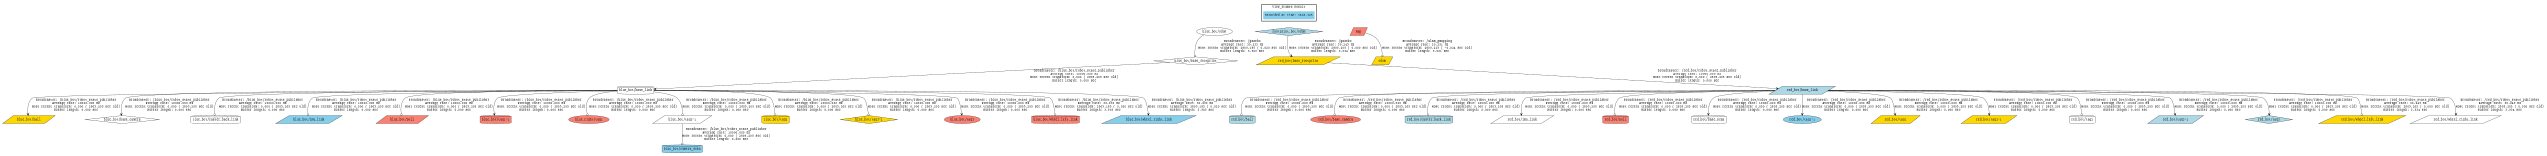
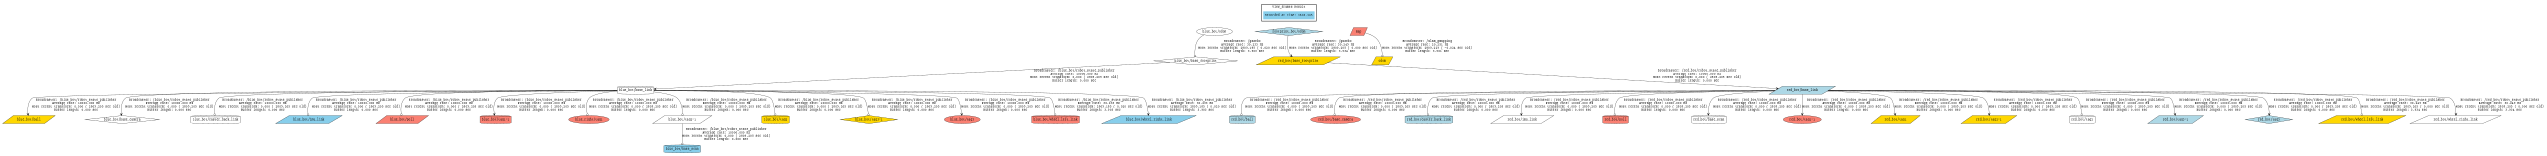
(1802, 120) -> (1802, 120)
(682, 149) -> (682, 149)
